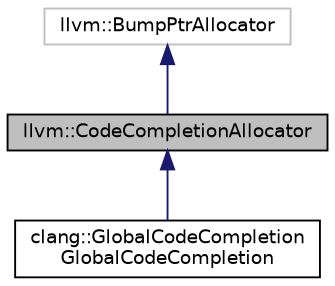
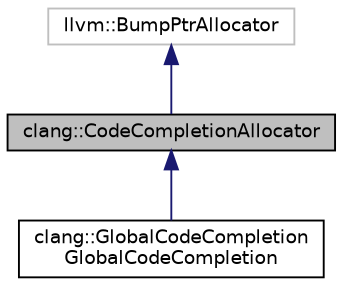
(168, 133) -> (171, 133)
